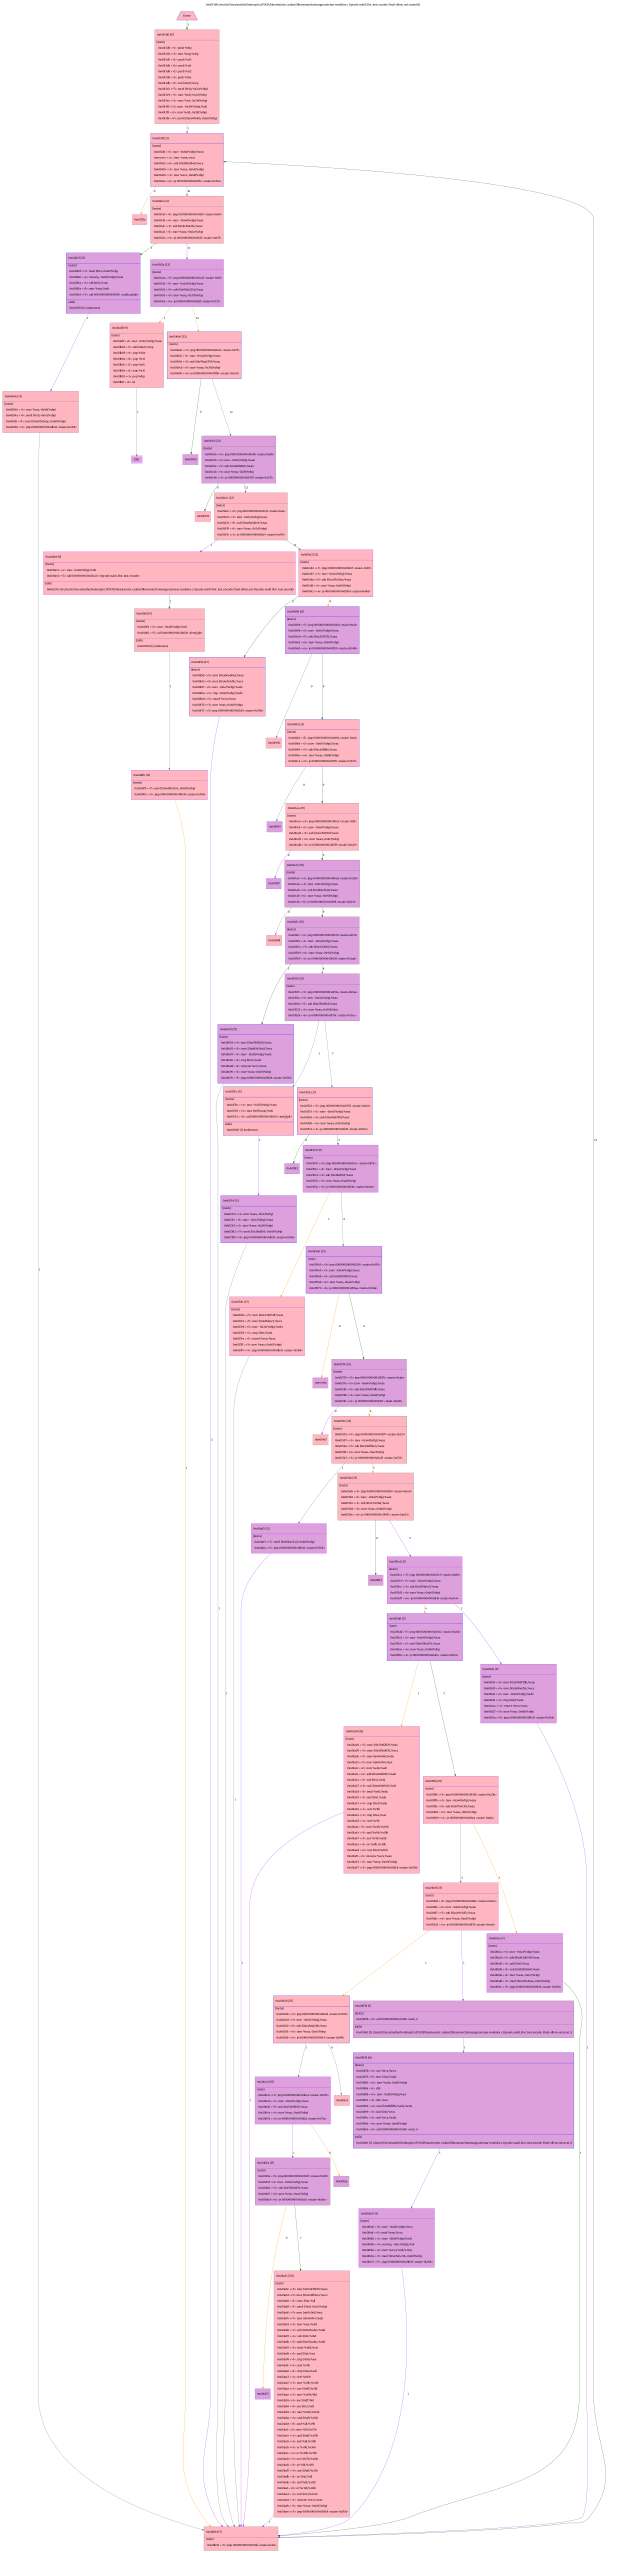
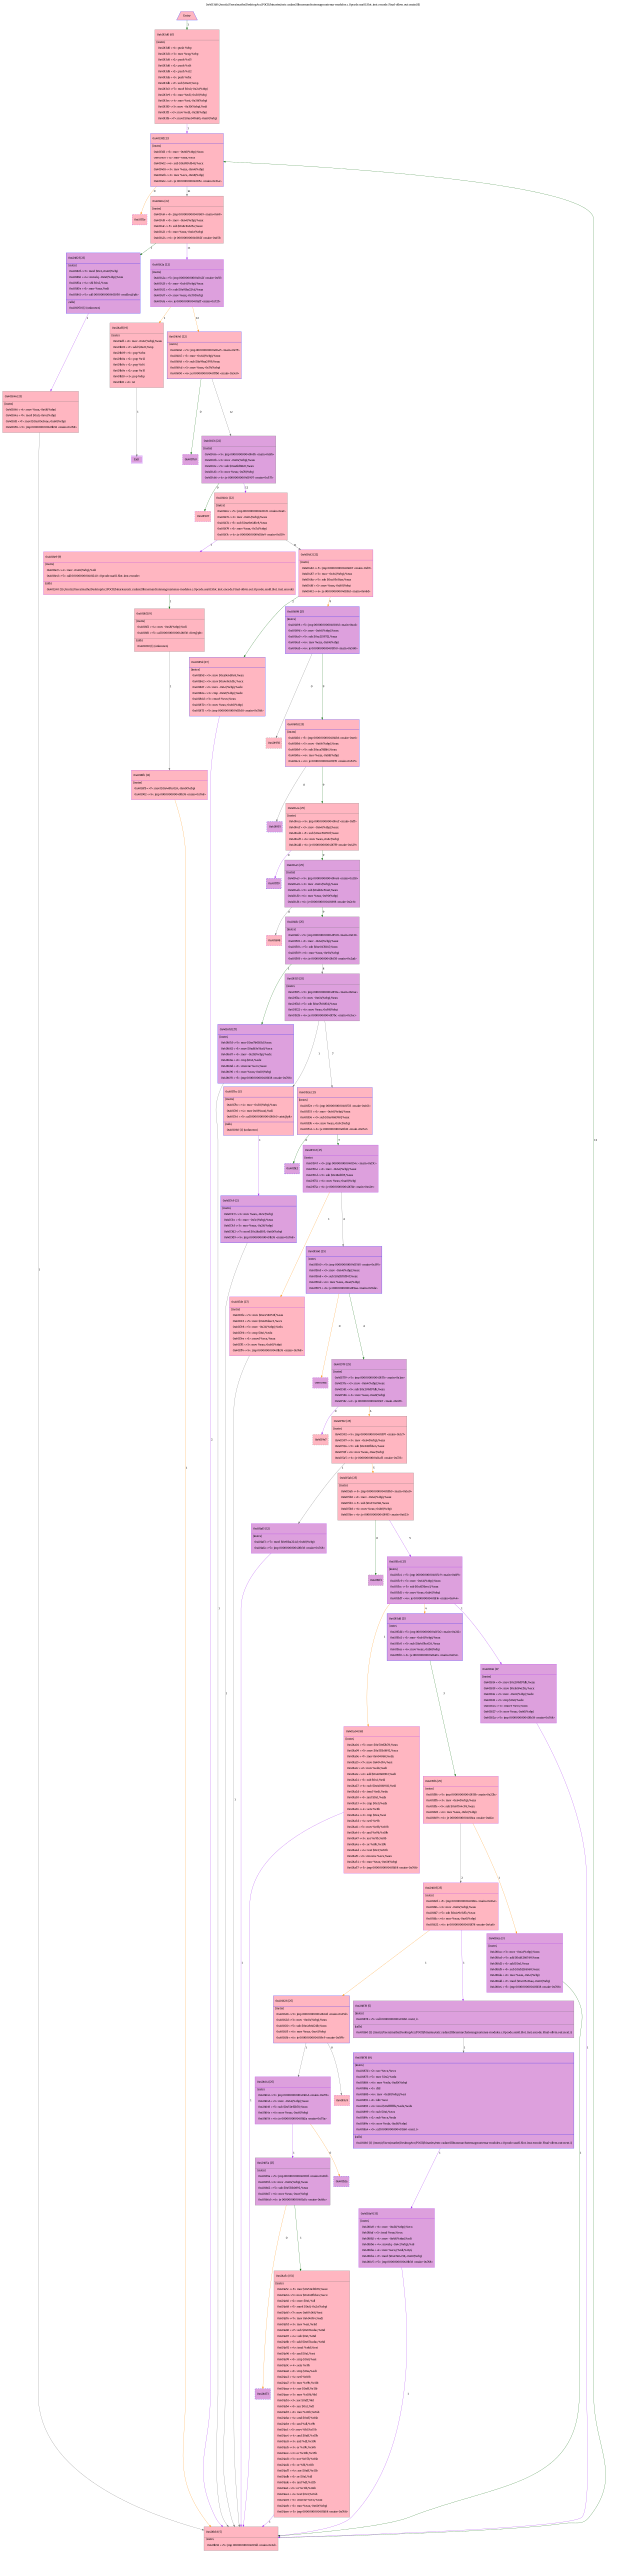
(410, 1693) -> (369, 1662)
